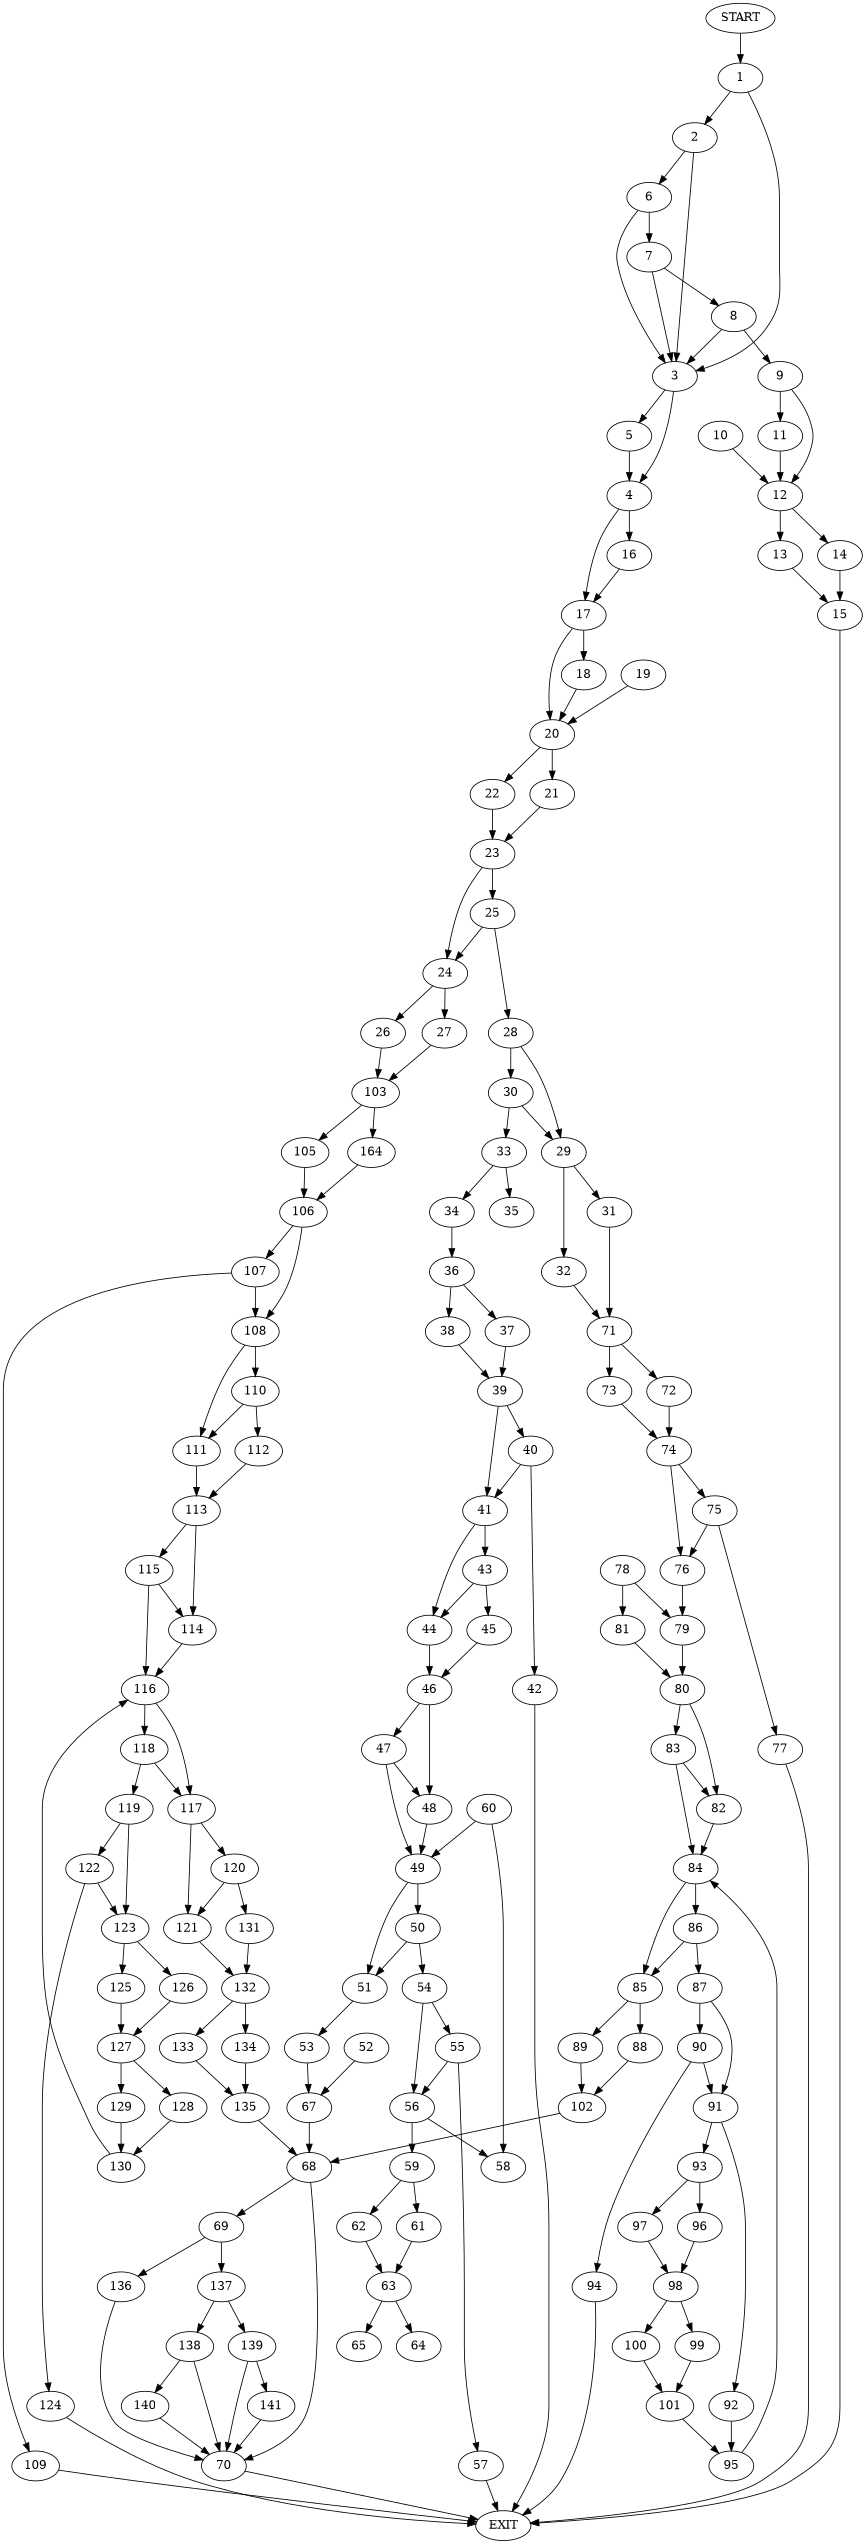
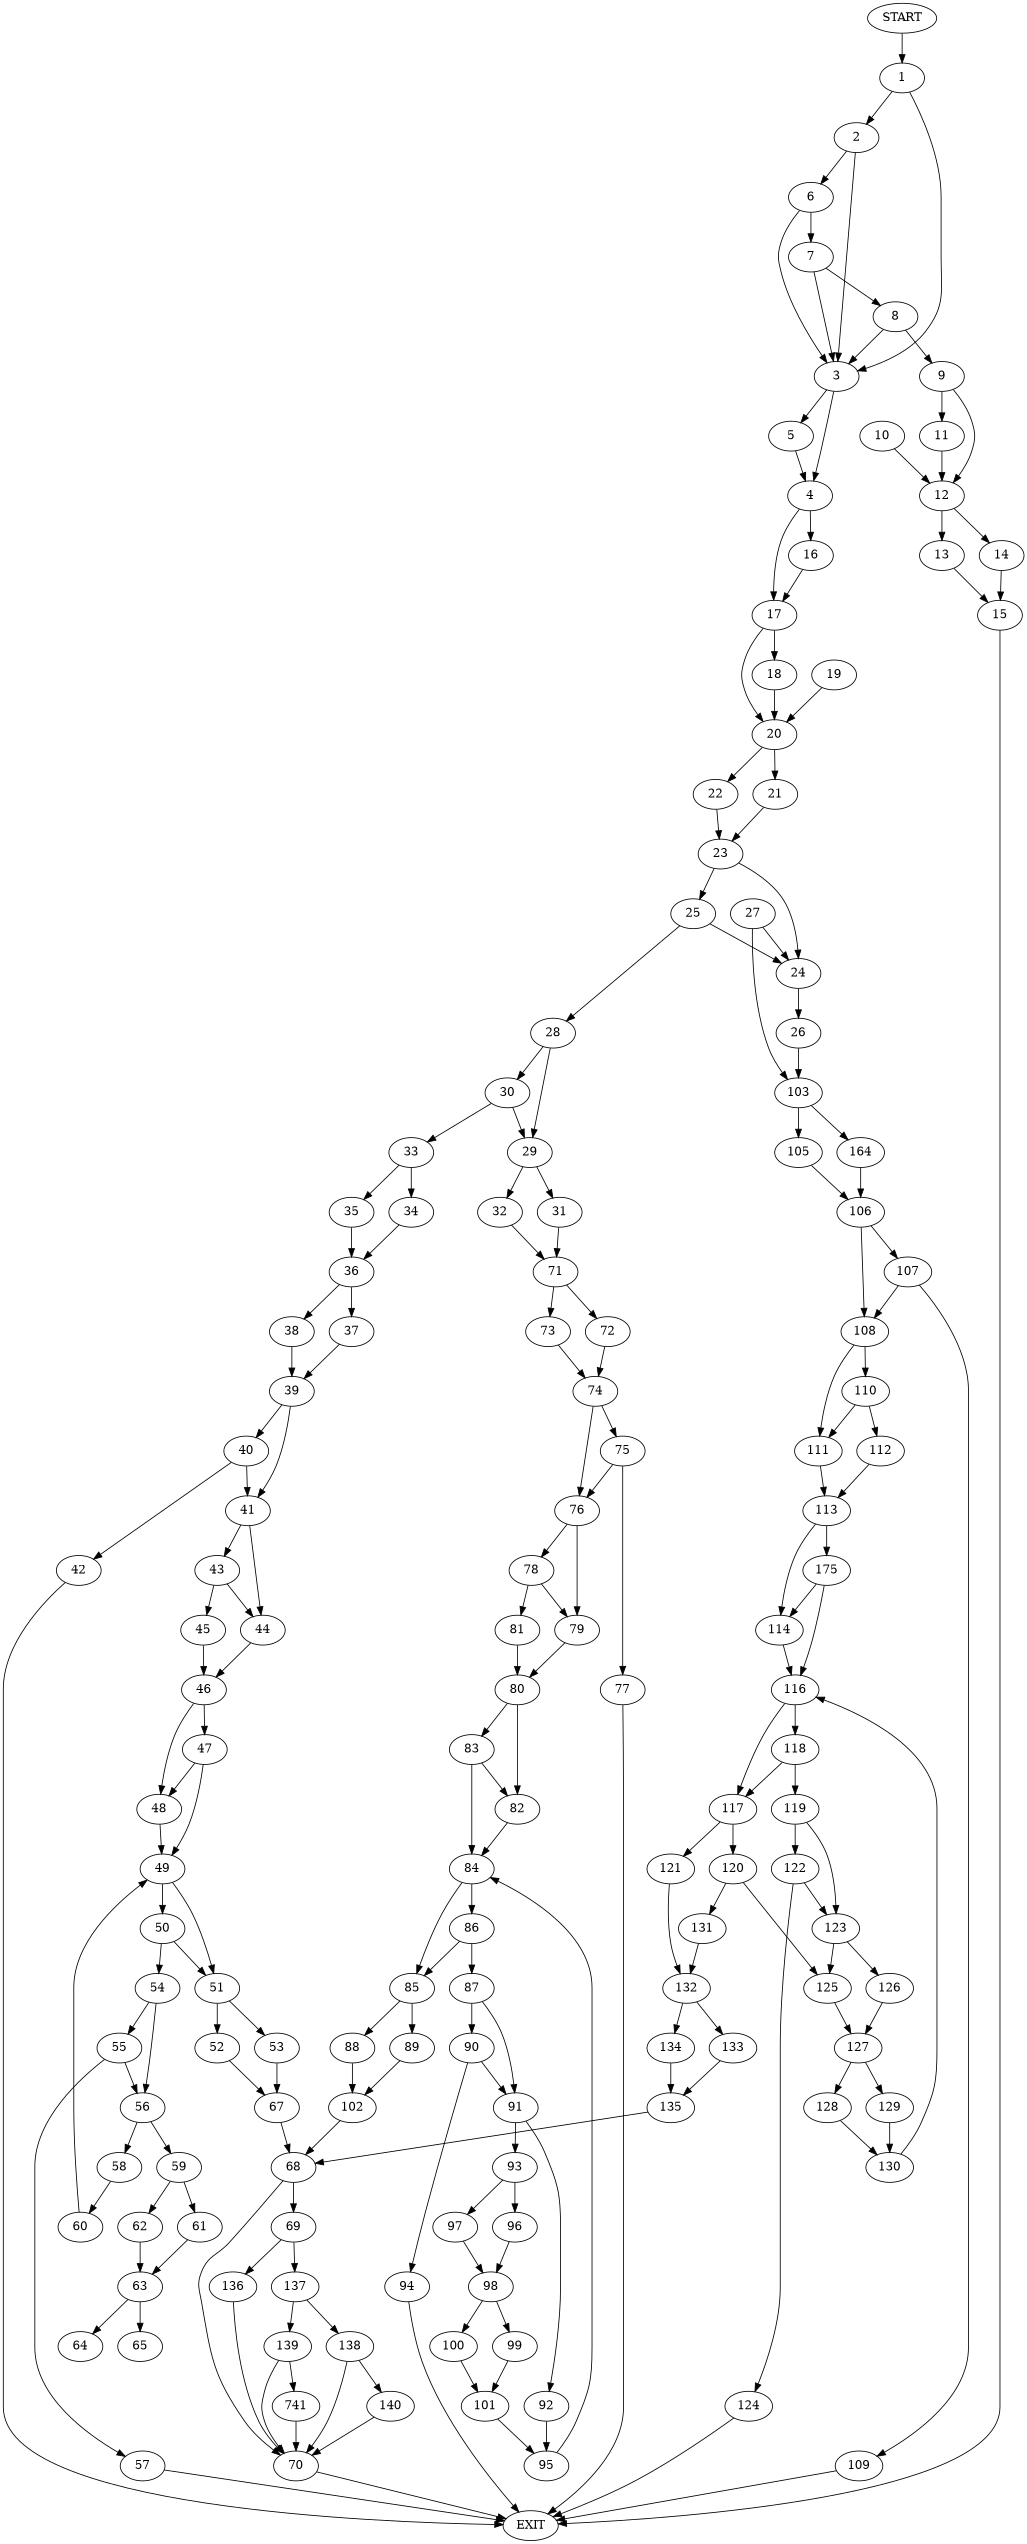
(445, 999) -> (773, 940)
none -> (352, 1238)
none -> (557, 1537)
(149, 1570) -> (827, 1570)
(214, 1896) -> (778, 1925)
(503, 1984) -> (102, 2194)
none -> (217, 2014)
(271, 2406) -> (296, 2406)
